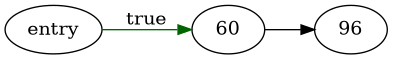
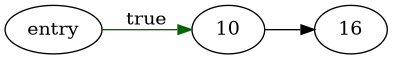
(228, 30) -> (228, 30)
(351, 30) -> (351, 30)
